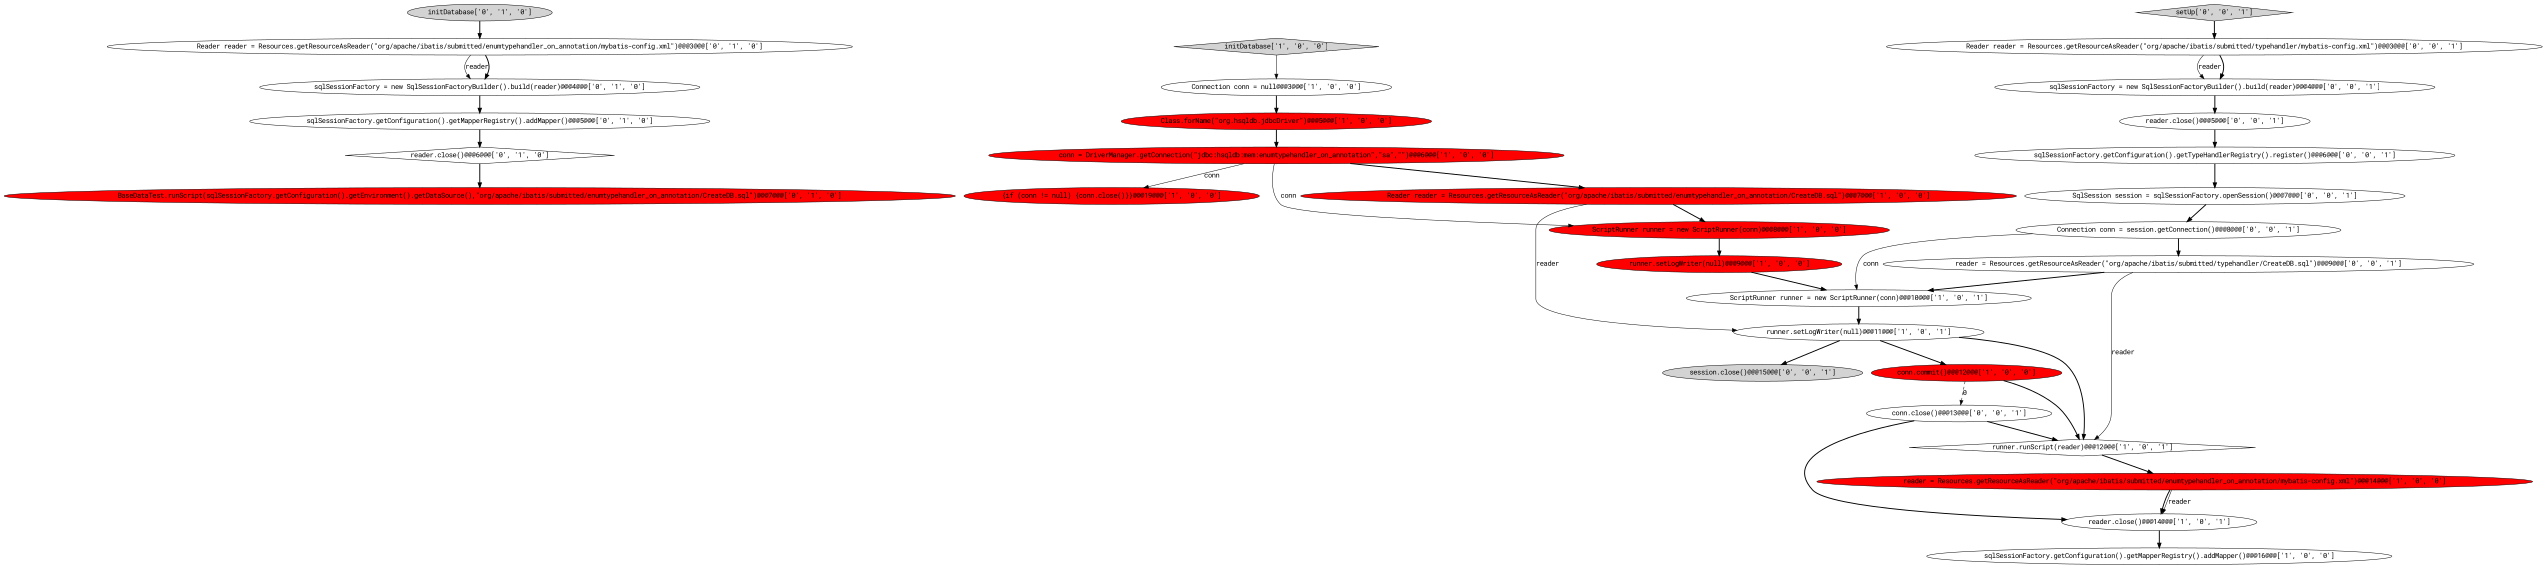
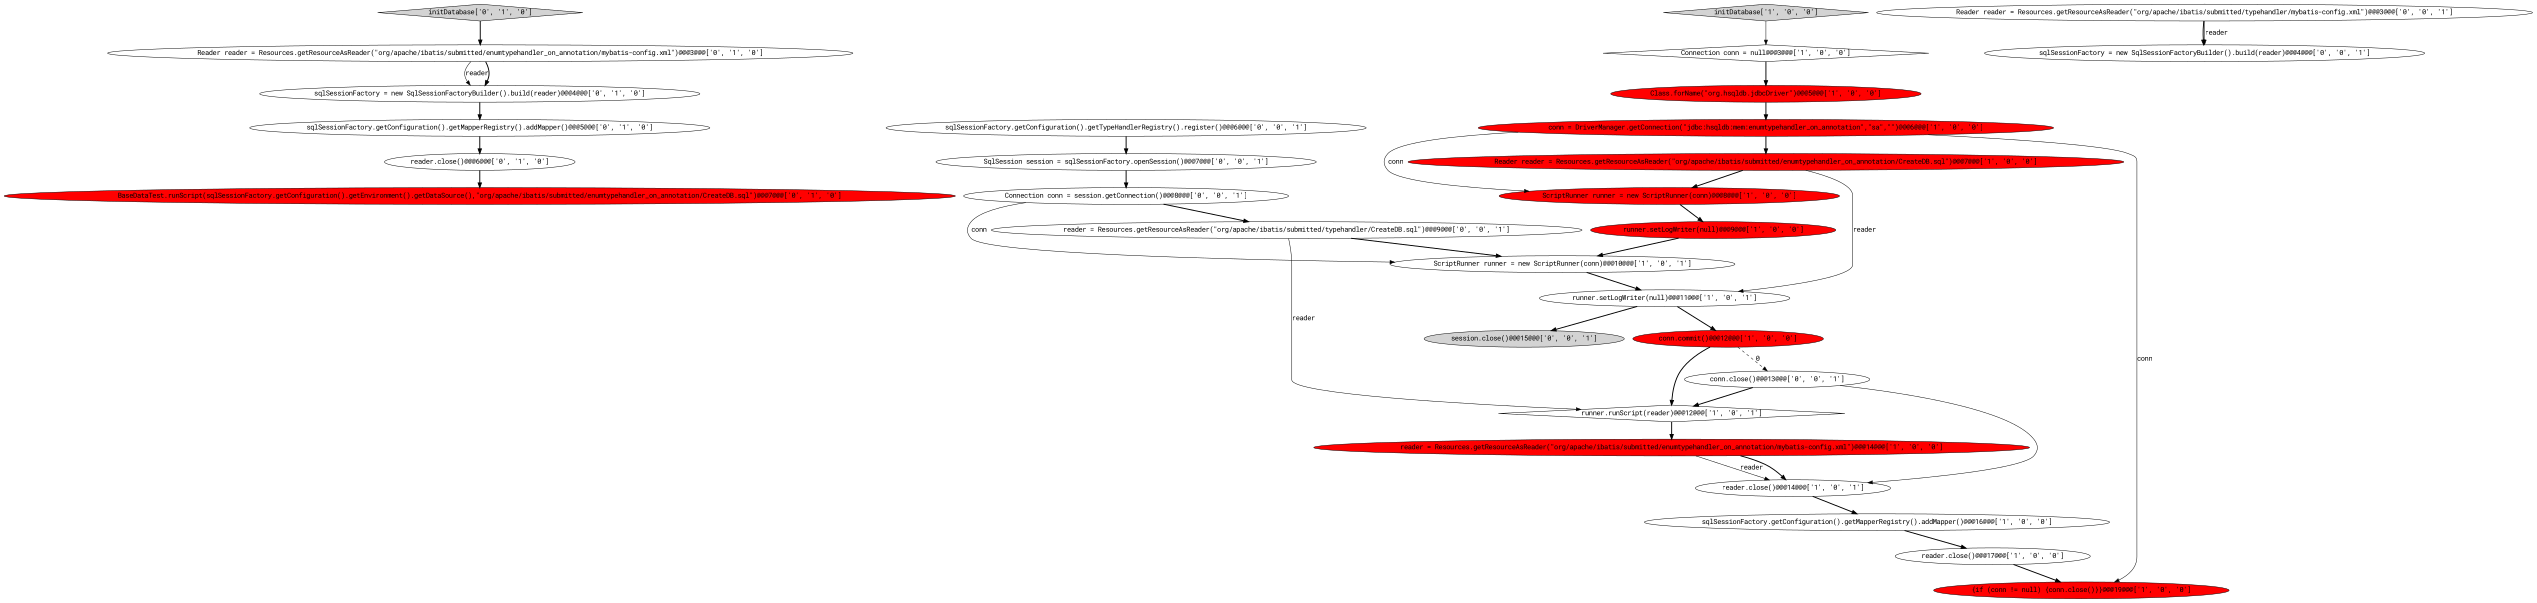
(480, 13) -> (480, 13)
(2214, 13) -> none
(1276, 87) -> (1766, 53)
(2215, 121) -> none
(480, 155) -> (480, 162)
(2050, 355) -> none
(1863, 505) -> (2026, 432)
none -> (1993, 556)
